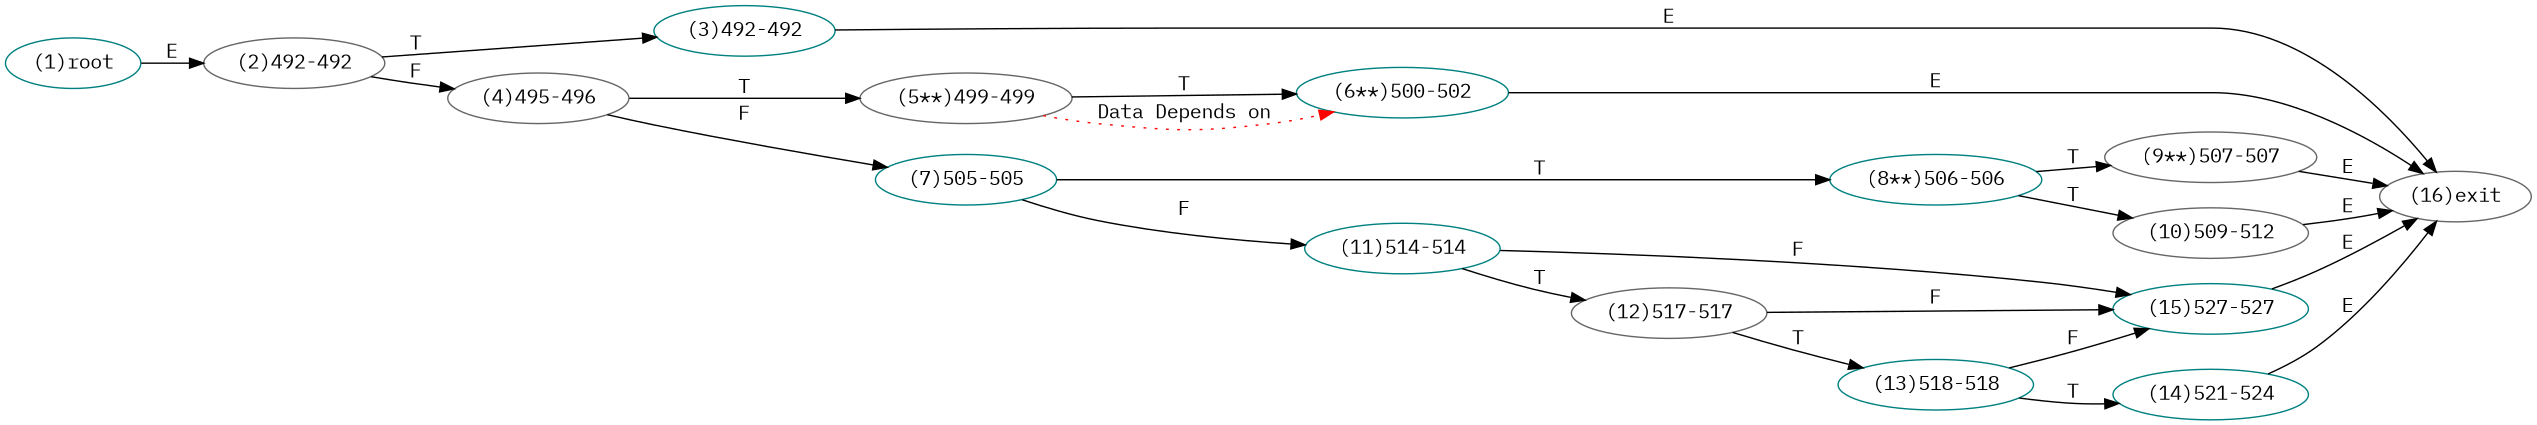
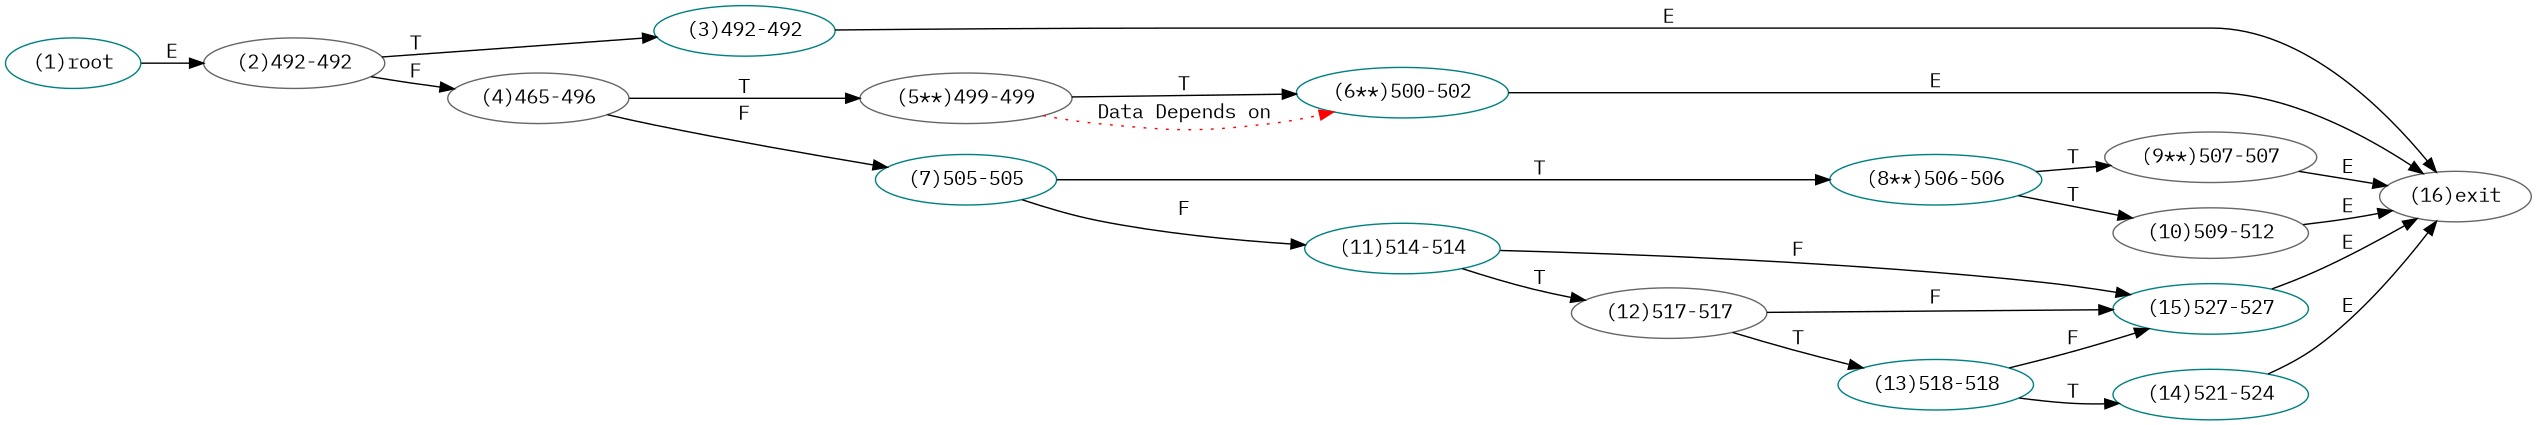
(538, 98) -> (538, 98)
